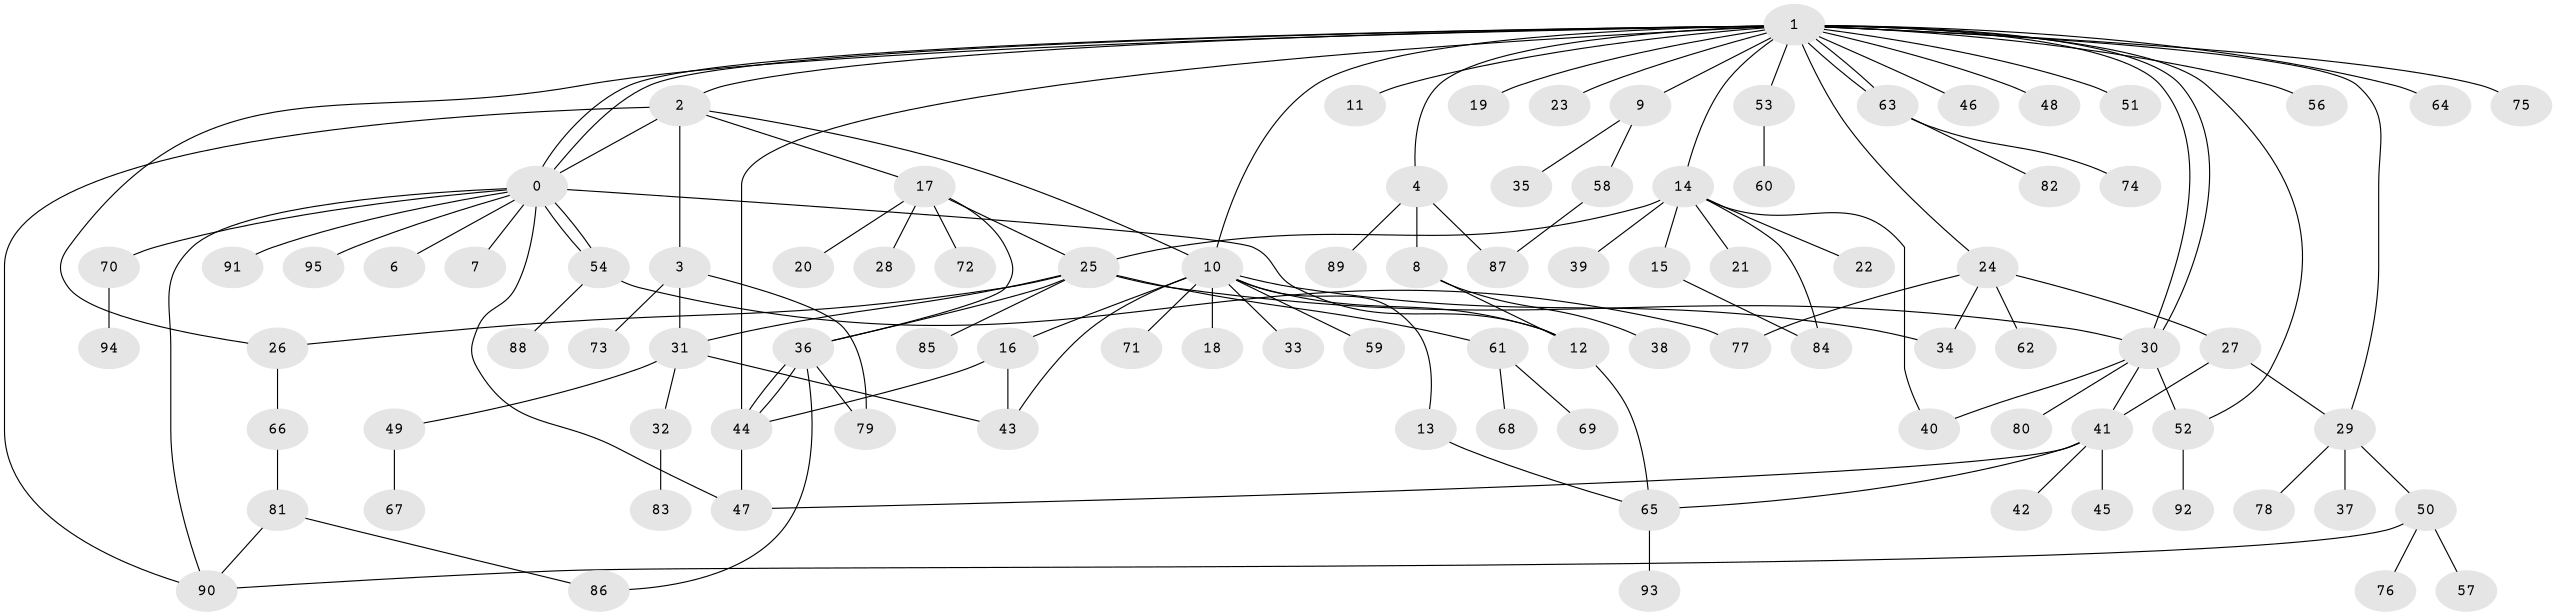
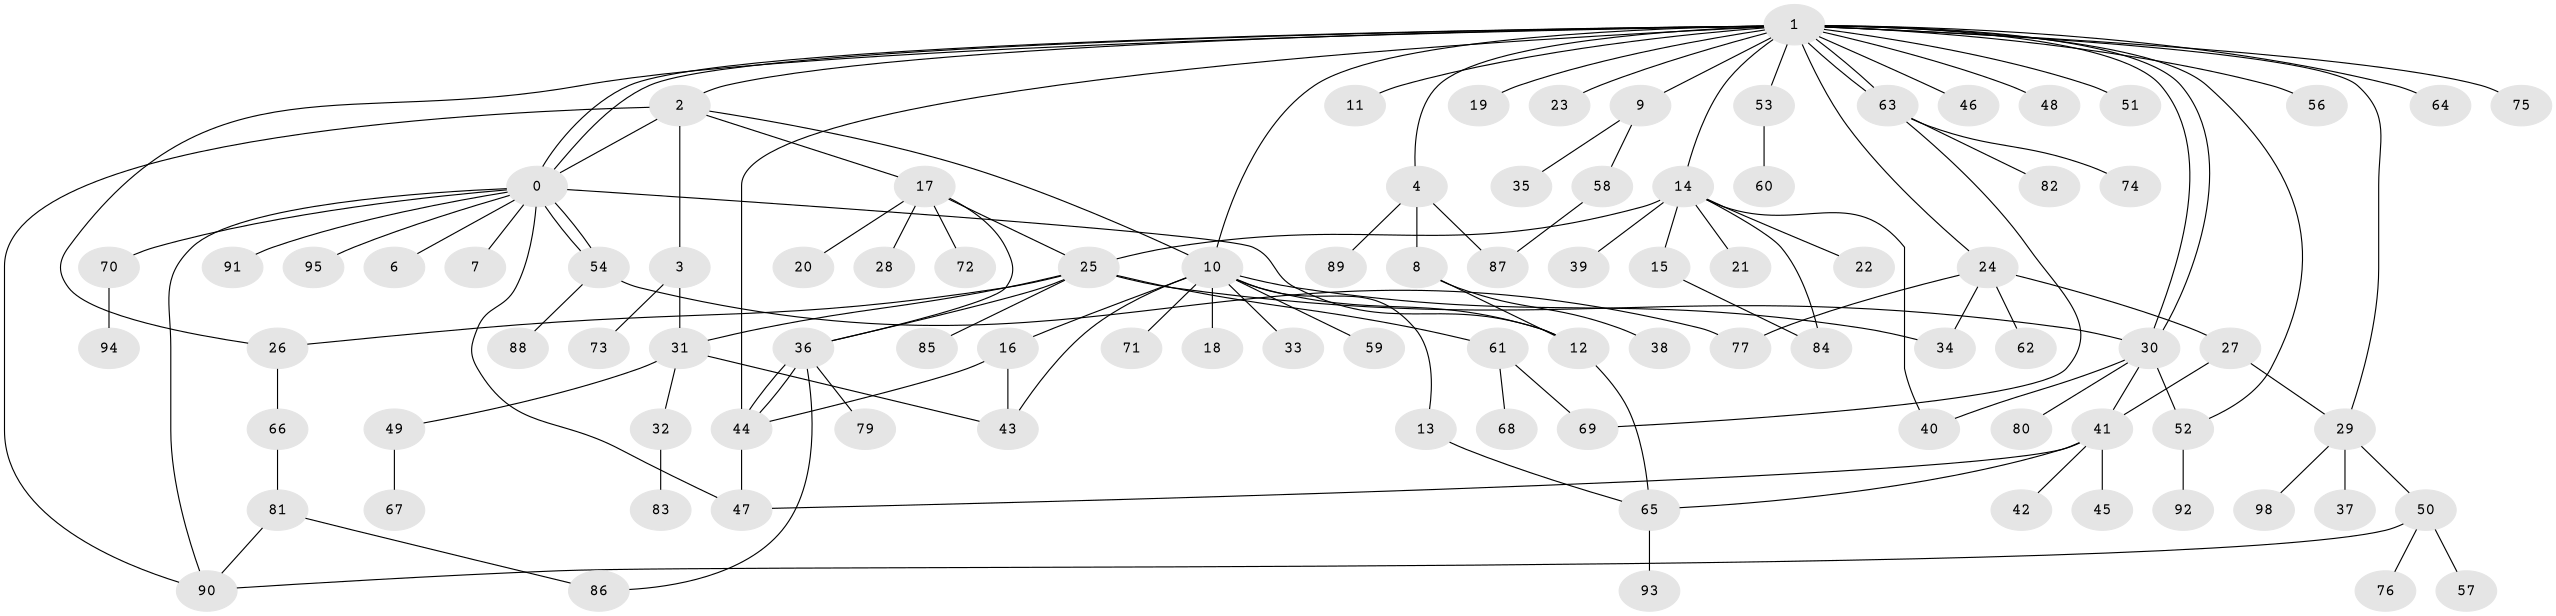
(797, 302) -> none
none -> (2001, 390)
(2264, 510) -> (2264, 510)
